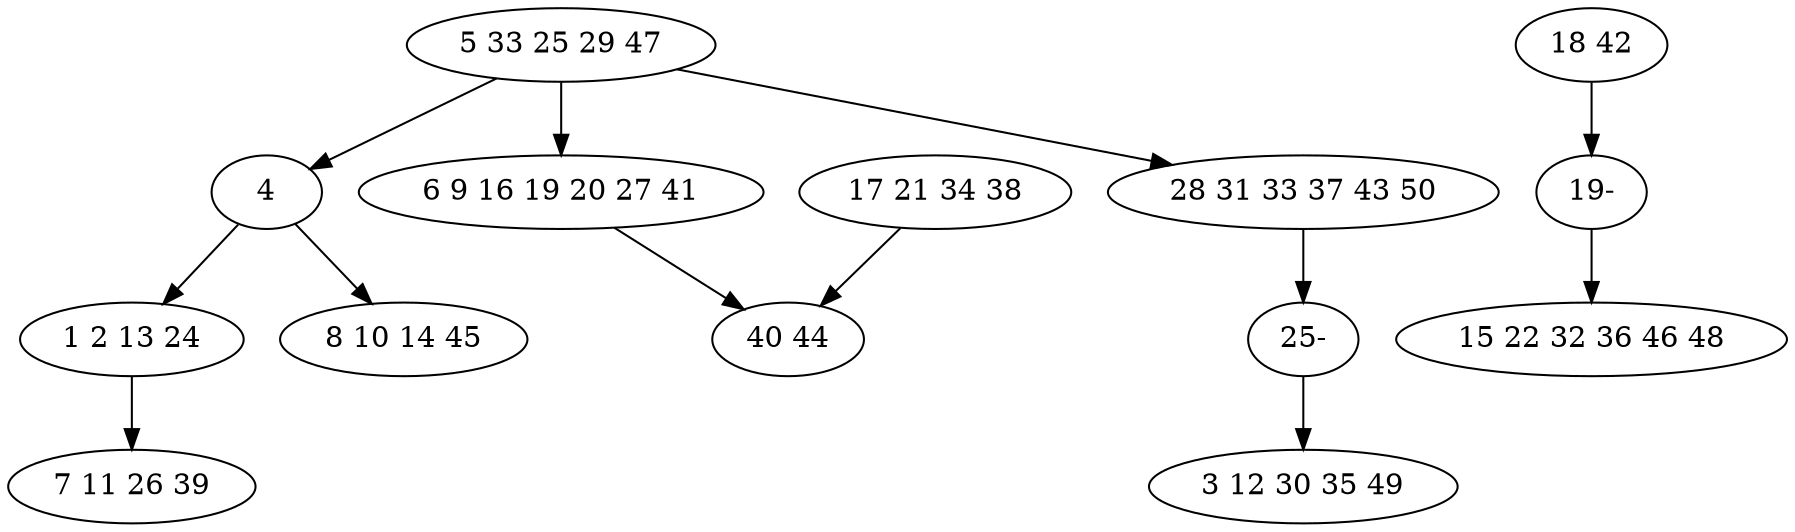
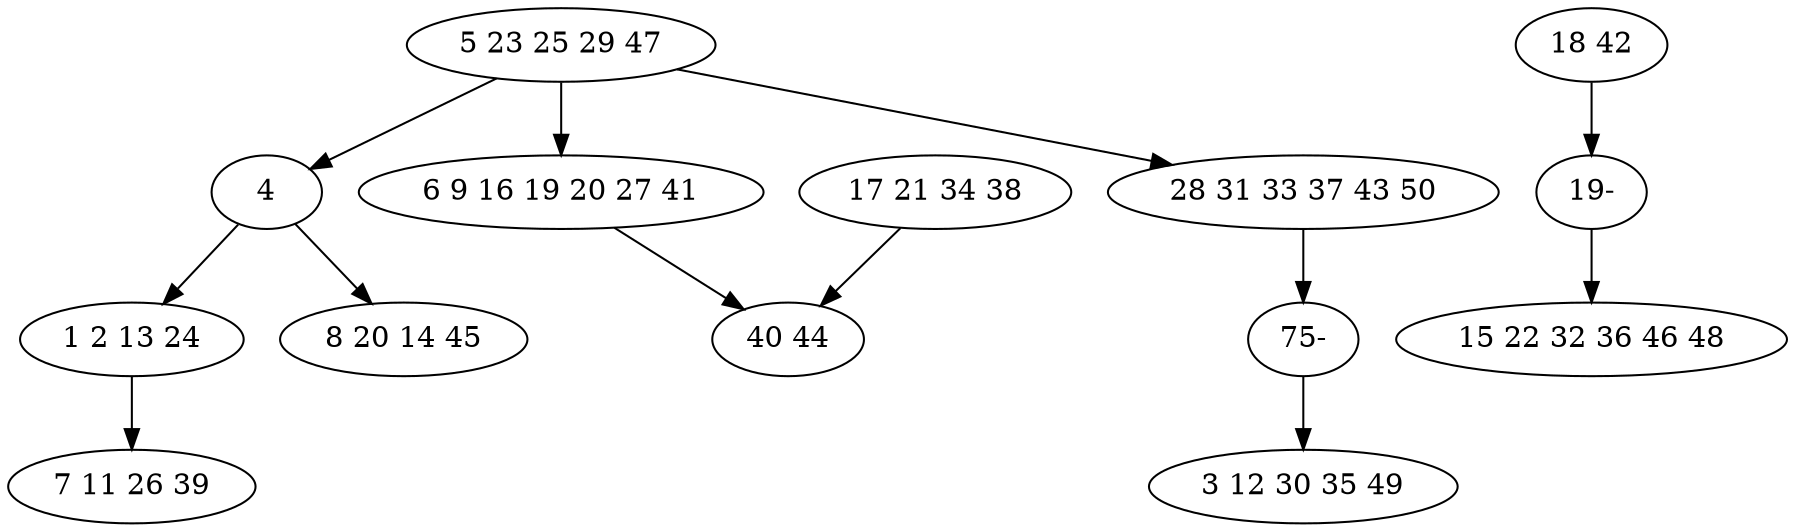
(561, 45) -> (561, 45)
(404, 339) -> (404, 339)
(1303, 339) -> (1303, 339)
